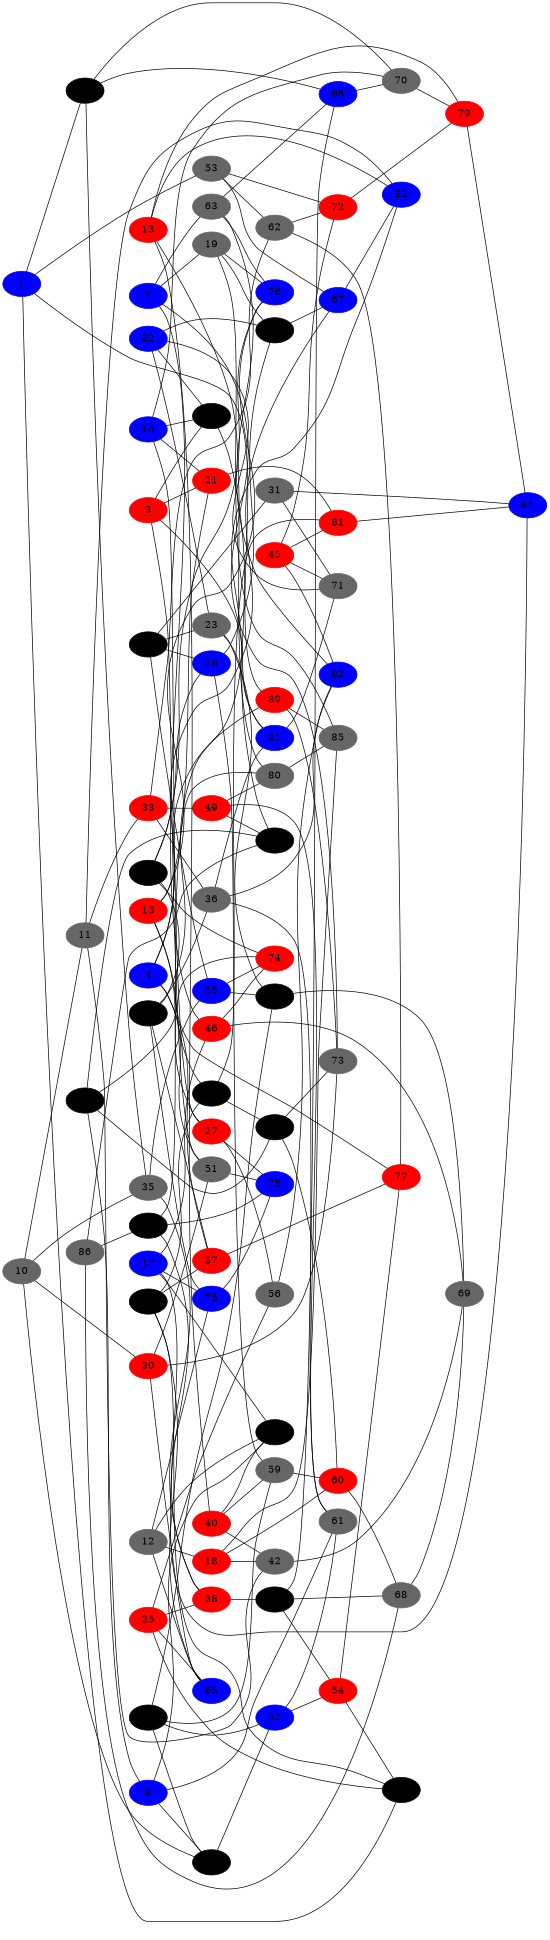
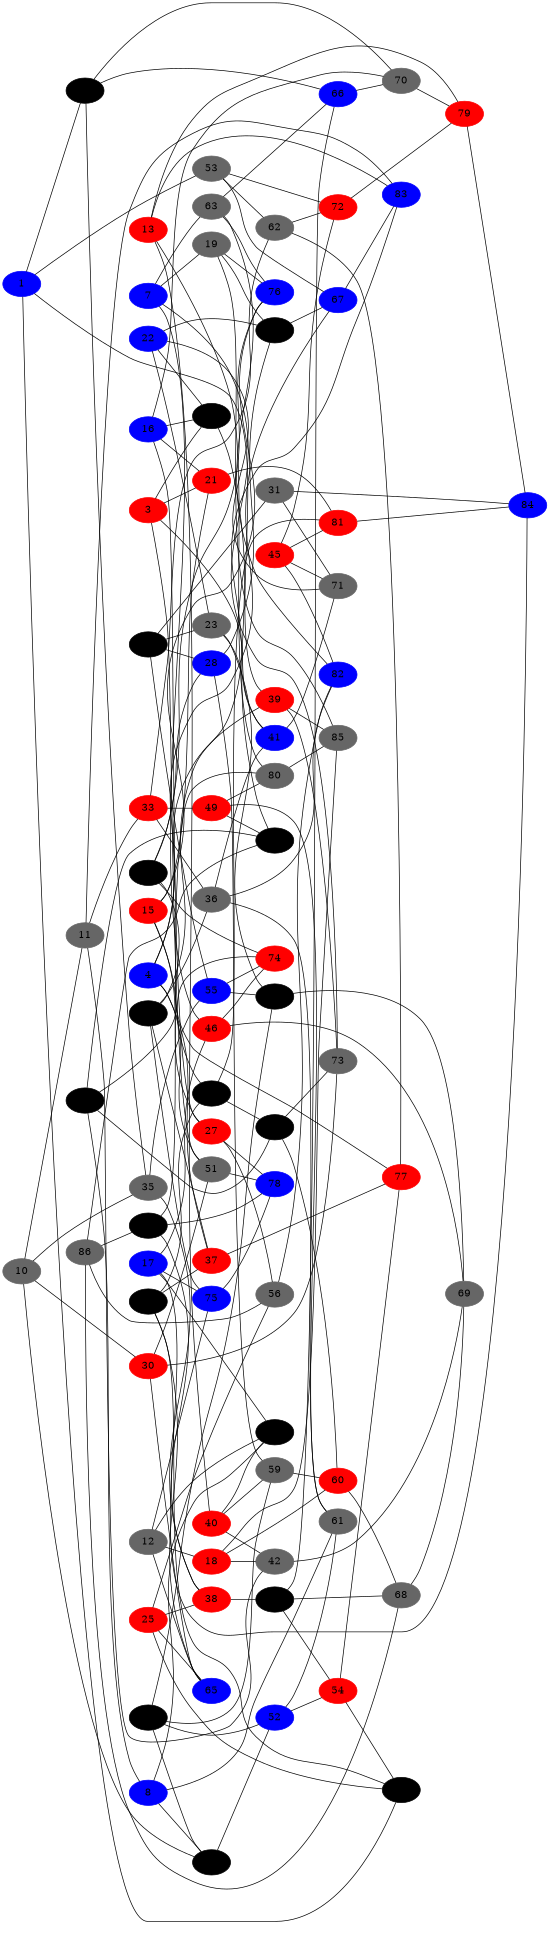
none -> (152, 1323)
